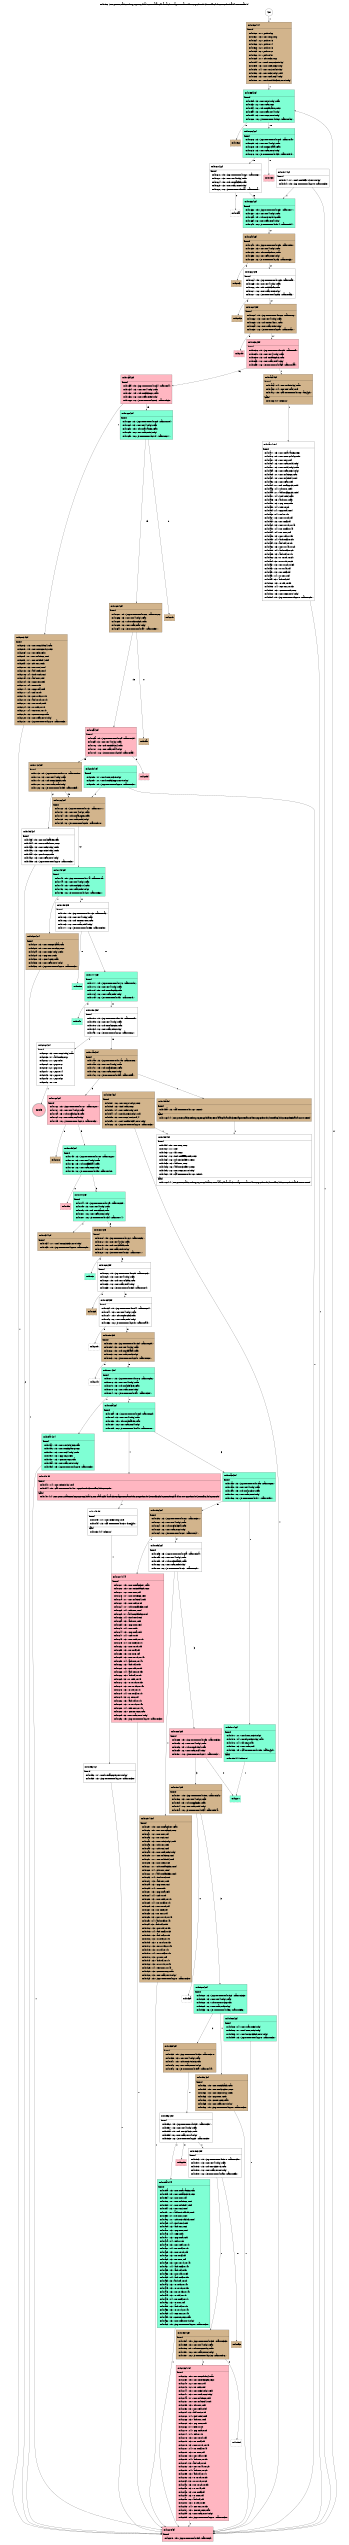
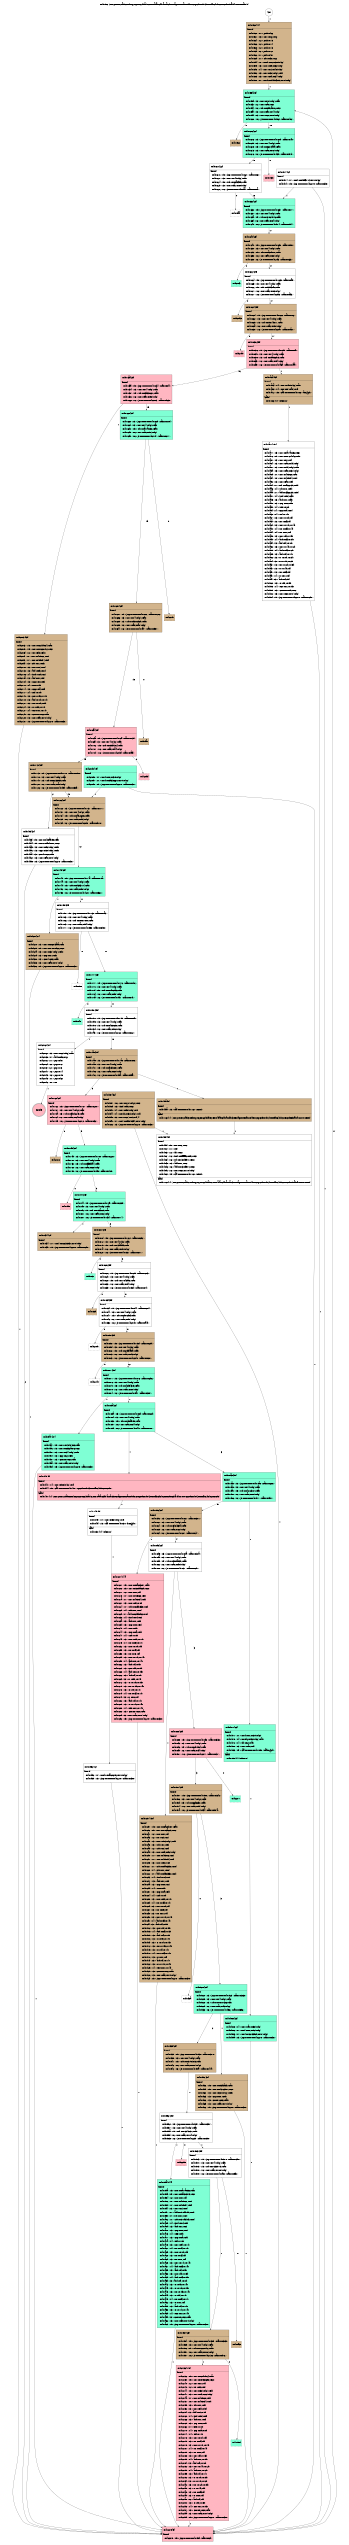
(236, 284) -> (236, 284)
(77, 986) -> (77, 986)
(129, 1365) -> (129, 1365)
(241, 1778) -> (250, 1888)
(236, 2443) -> (236, 2443)
